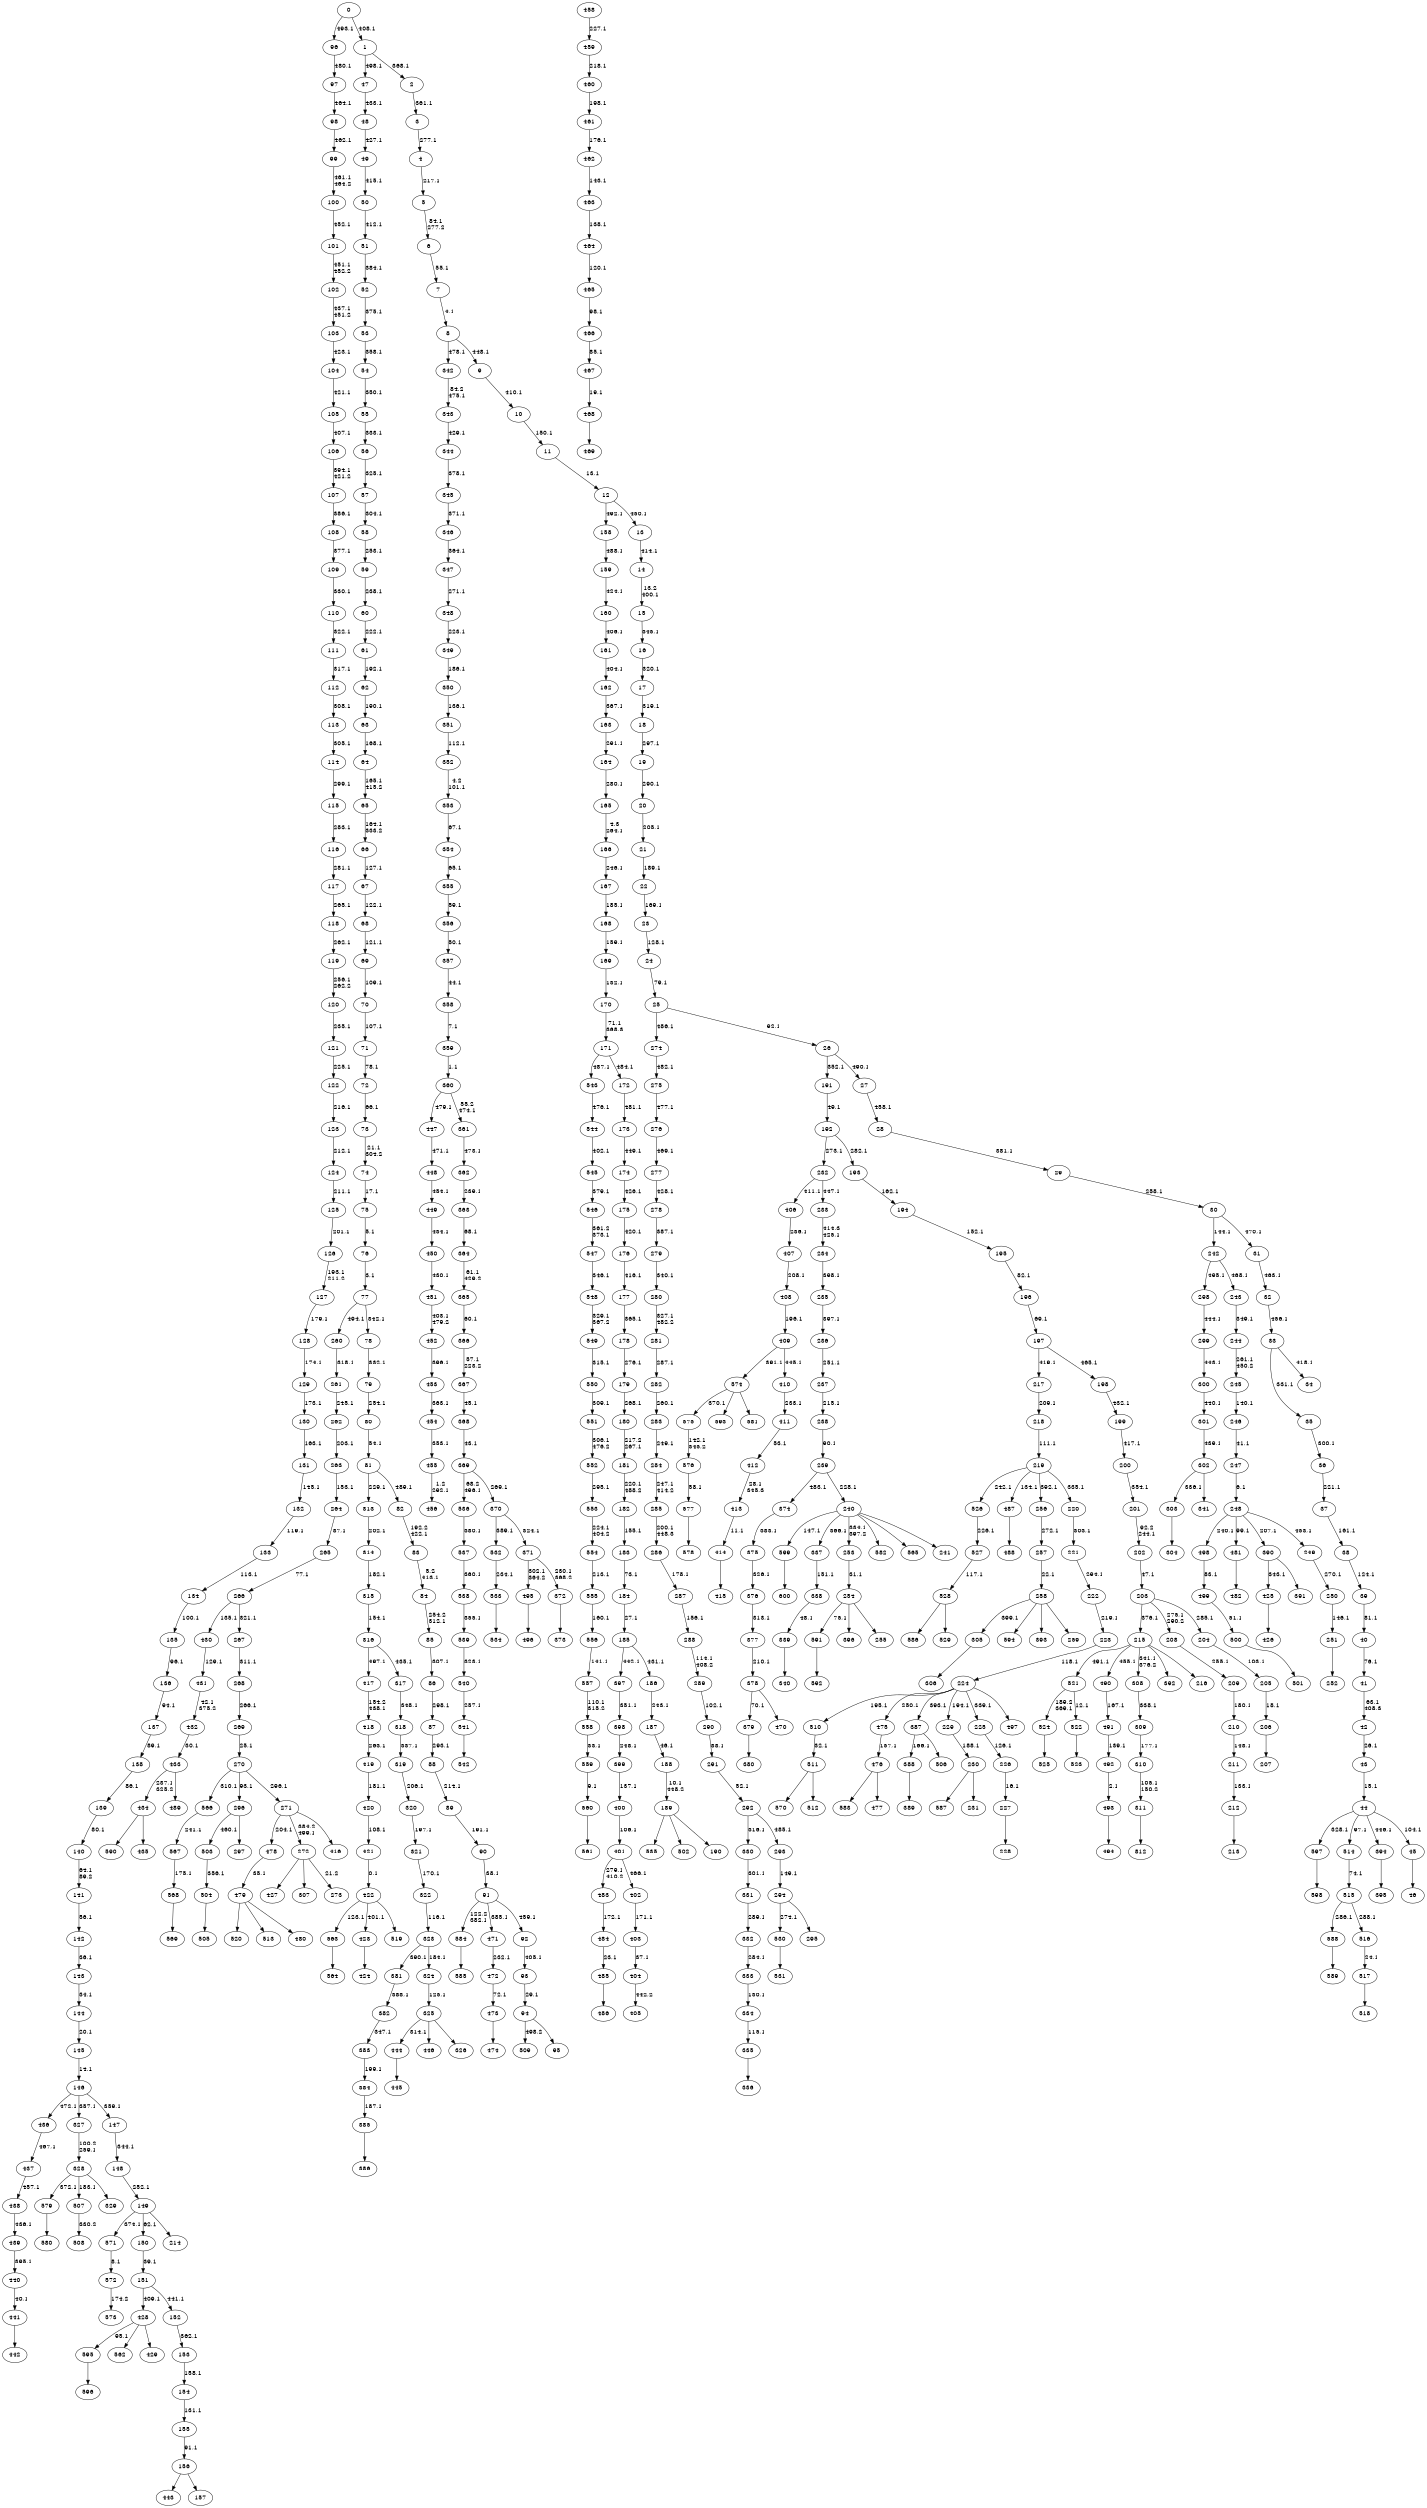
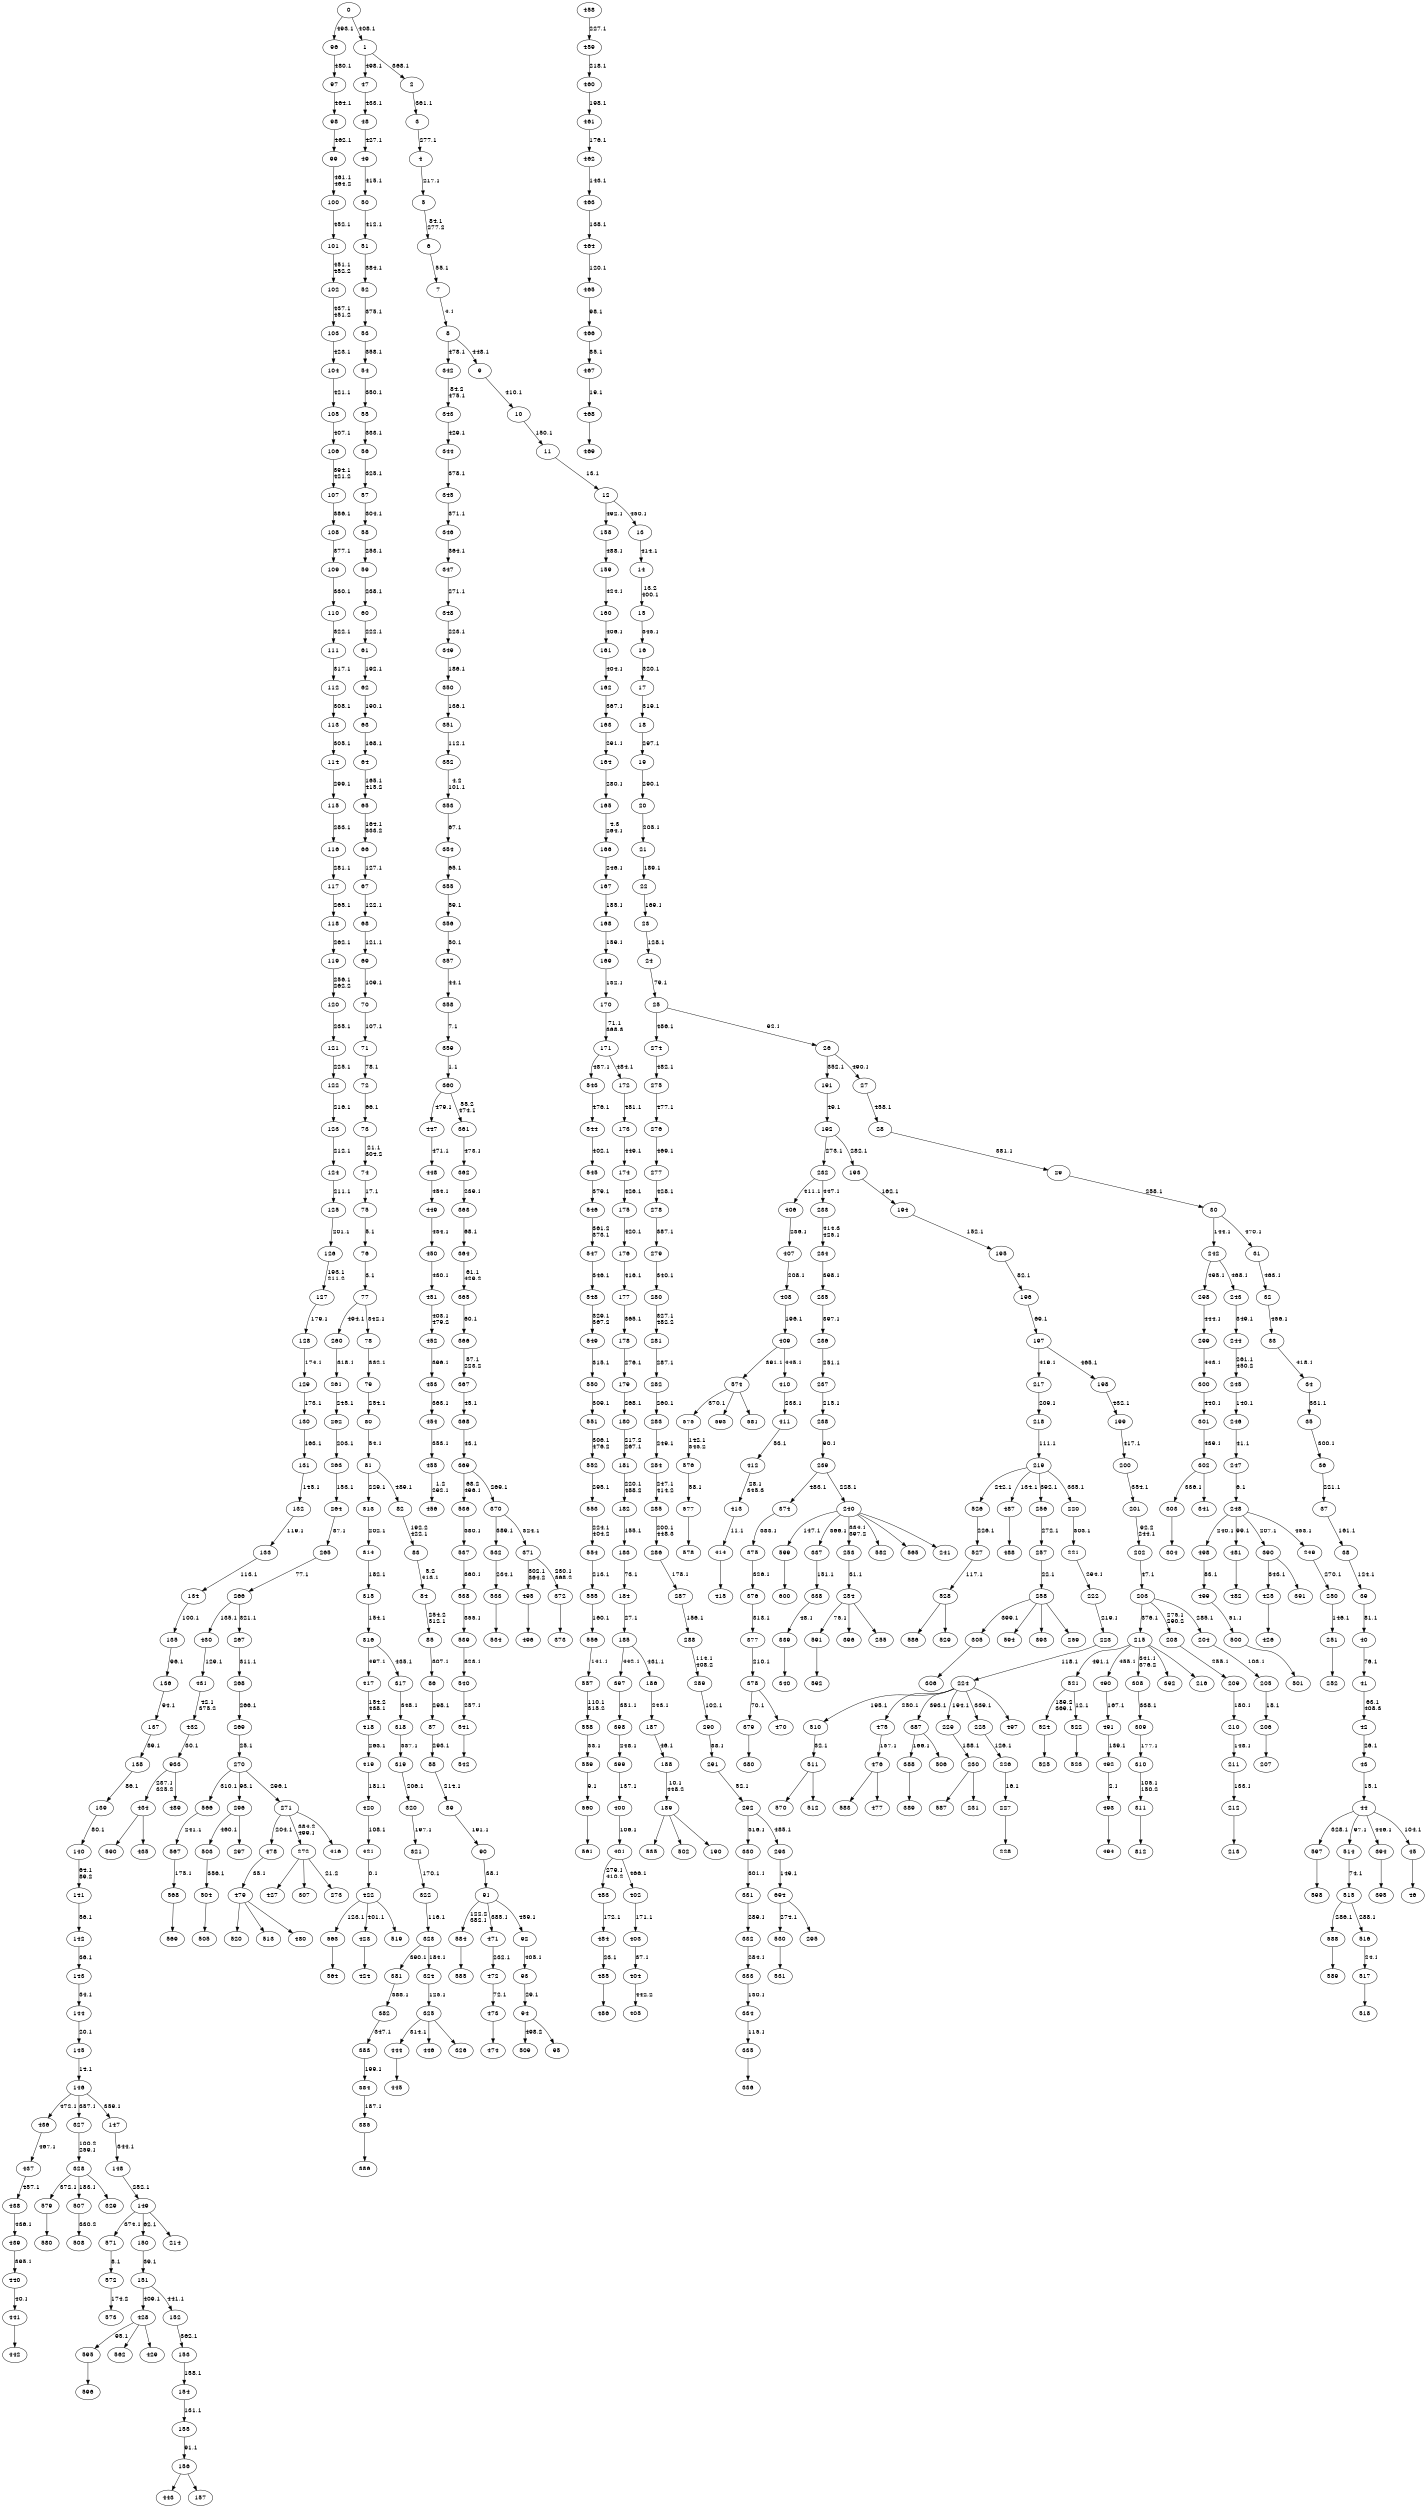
(1274, 1386) -> (1309, 1401)
(175, 1765) -> (175, 1765)
(780, 1895) -> (780, 1895)
